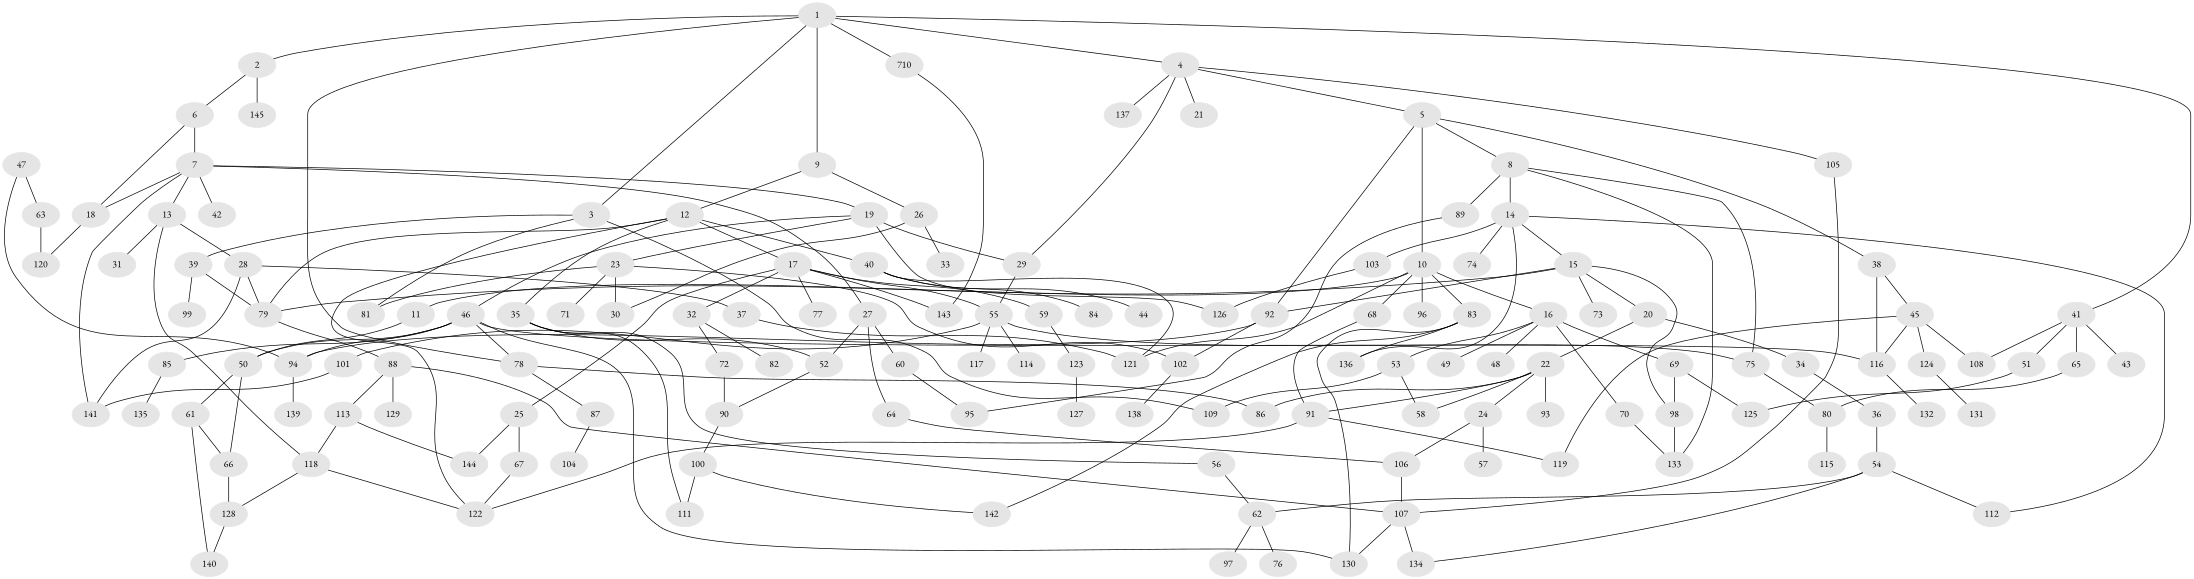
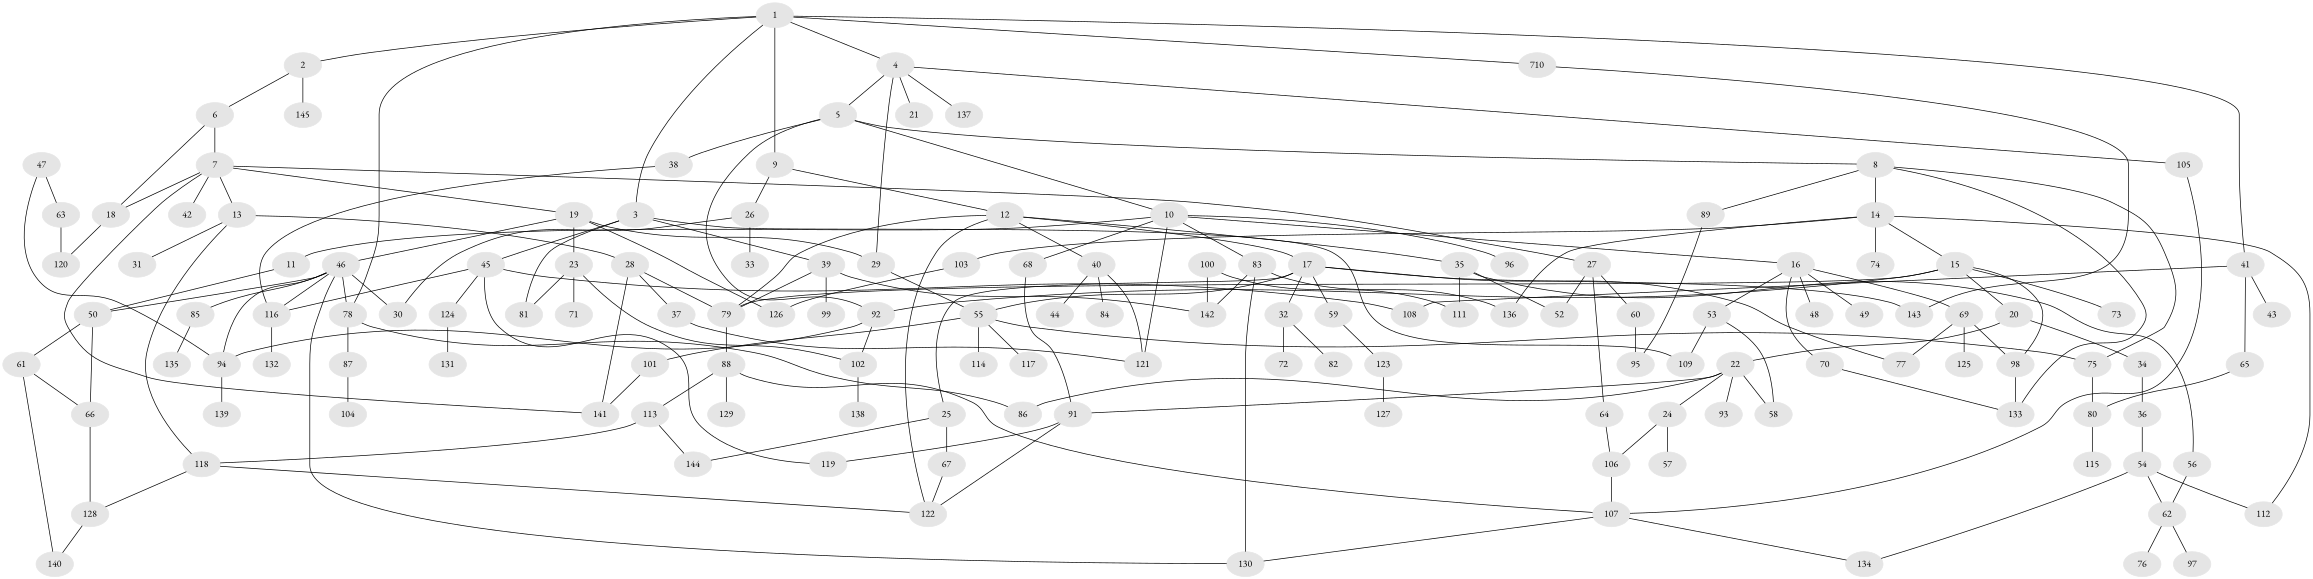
(1896, 290) -> (560, 239)
(615, 292) -> (367, 288)
none -> (952, 295)
none -> (1939, 334)
(2026, 365) -> none
(724, 414) -> none
